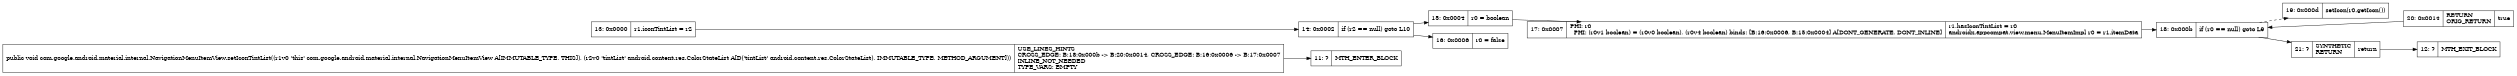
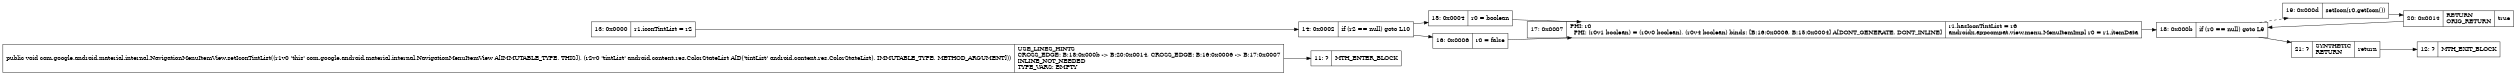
none -> (2394, 14)
(1983, 27) -> (1983, 27)
none -> (1538, 39)
